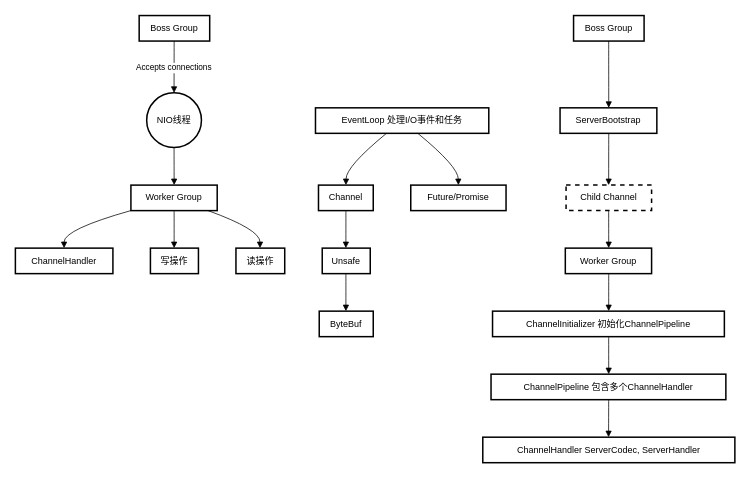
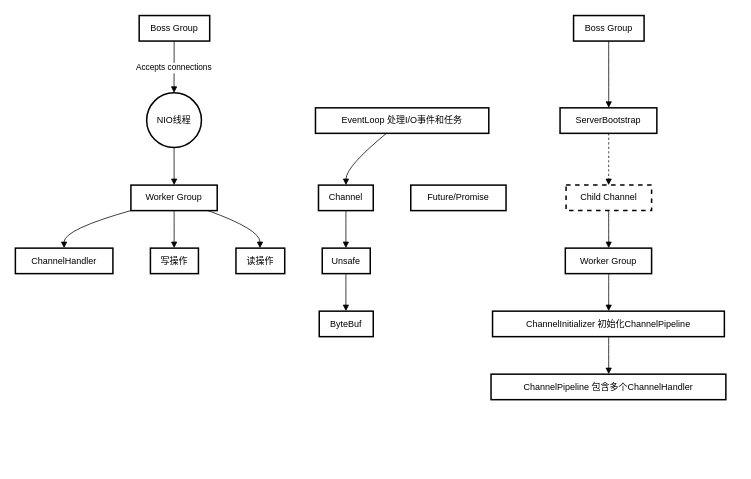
(440, 153) -> none
(609, 155) -> (609, 155)
(608, 415) -> none
(609, 450) -> none
